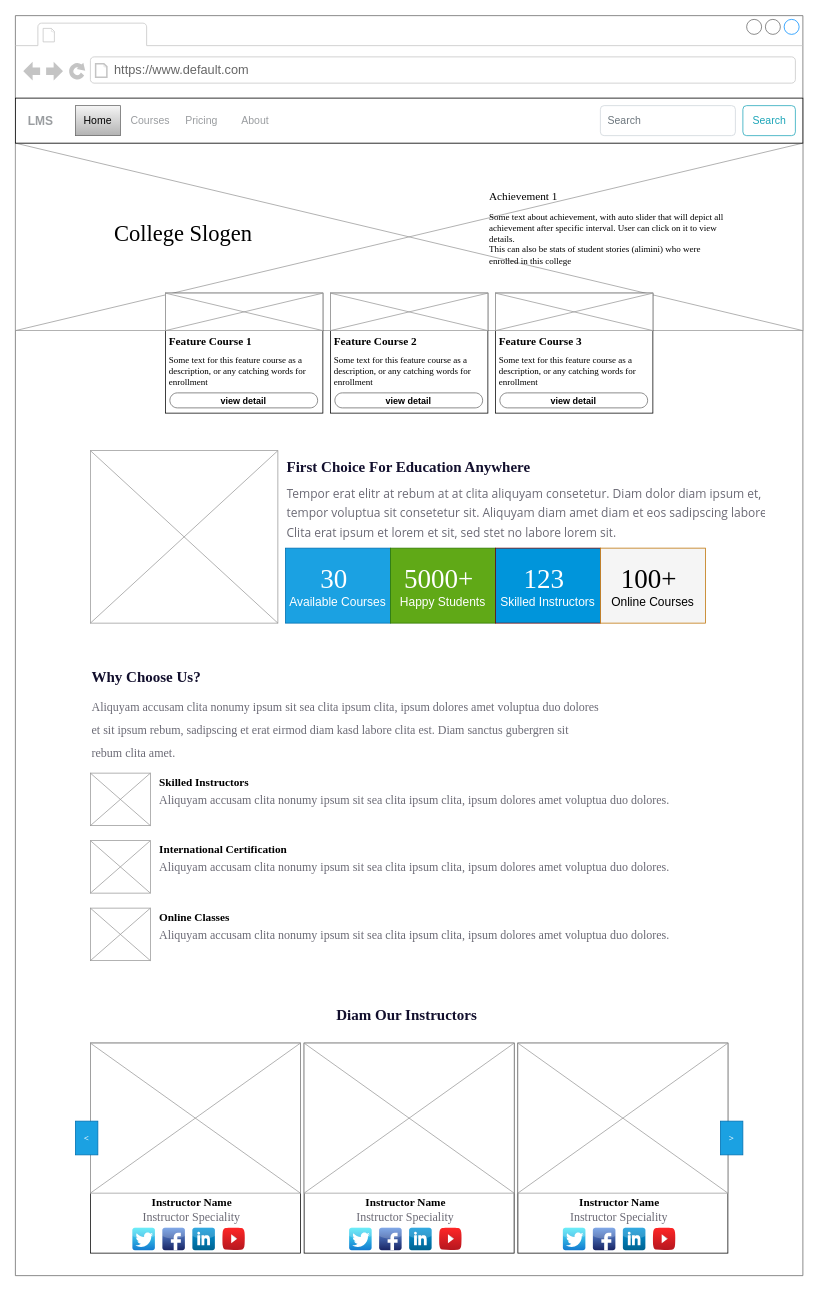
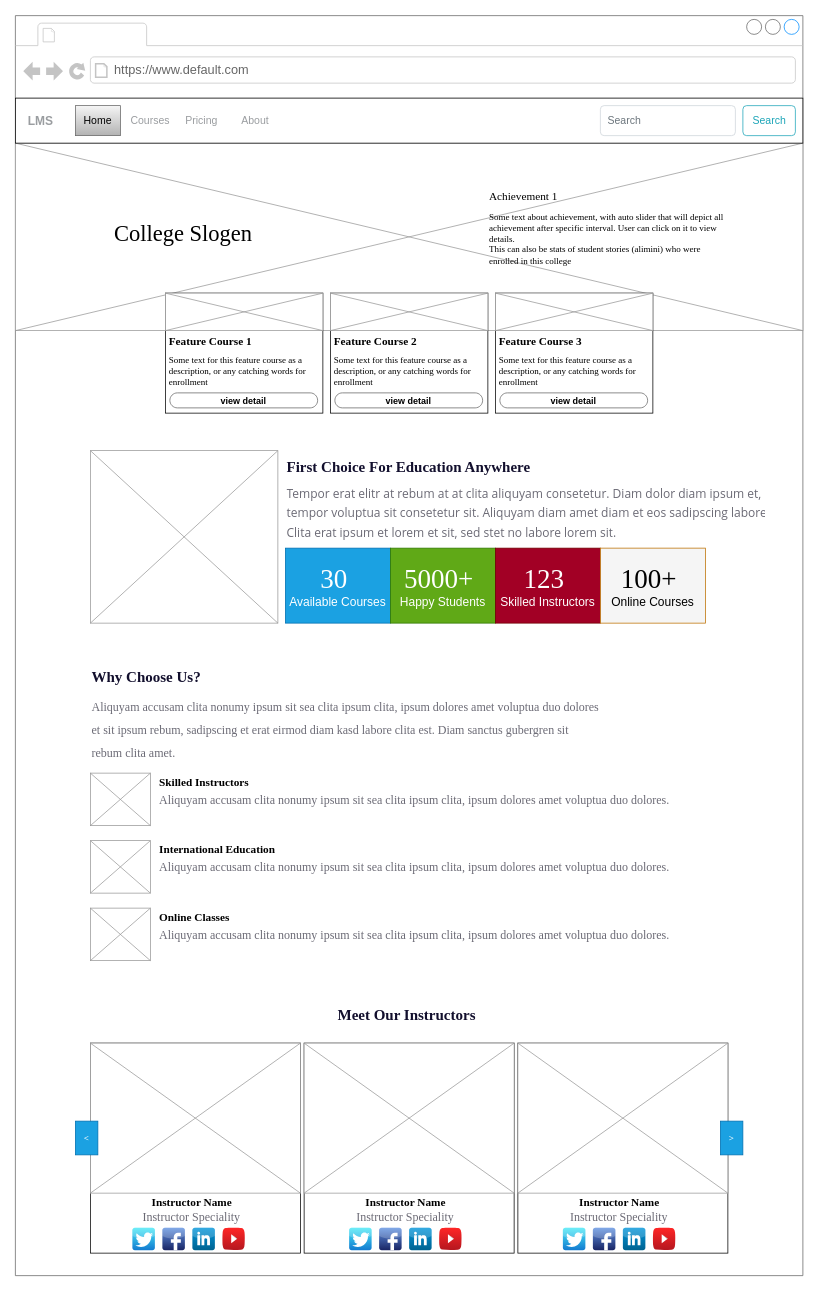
(548, 585) -> (548, 585)
(236, 849) -> (226, 849)
(407, 1009) -> (407, 1009)
